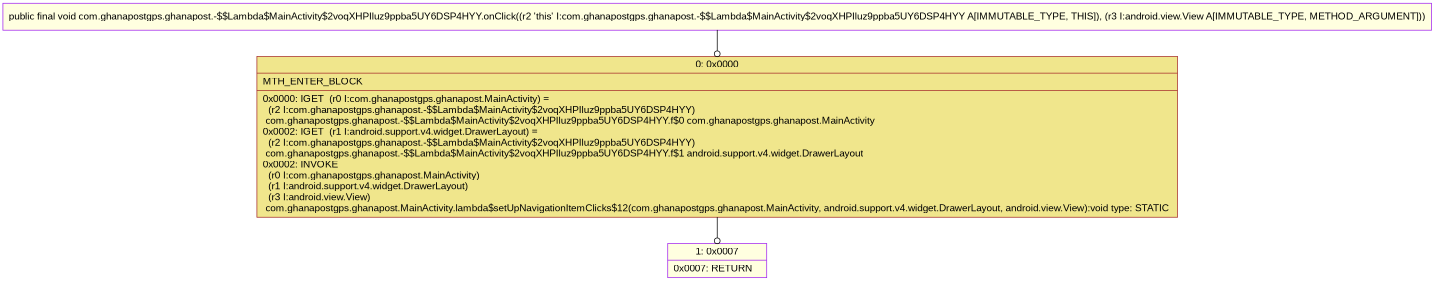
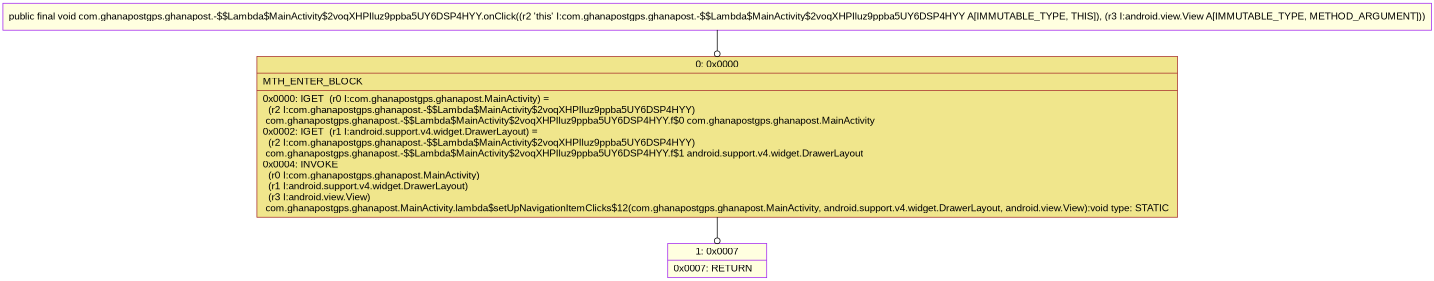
(303, 164) -> (303, 164)
